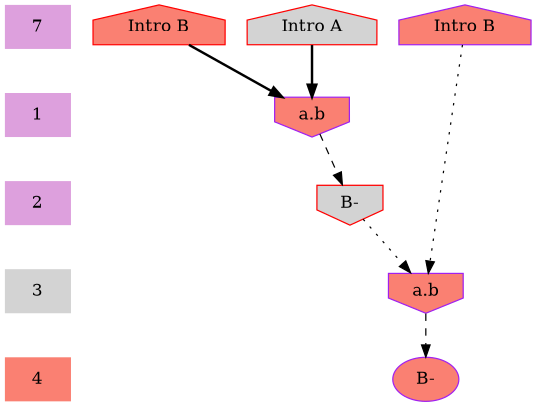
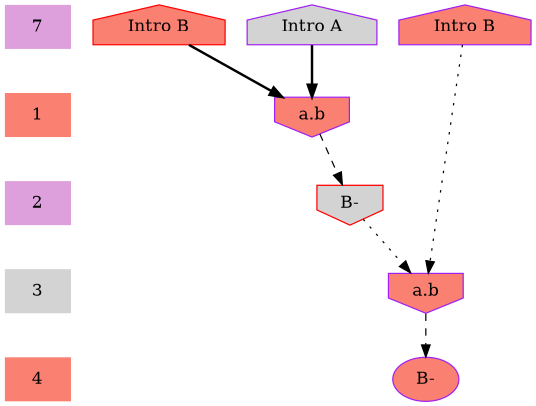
(312, 27) -> (312, 27)
(38, 115) -> (38, 115)
